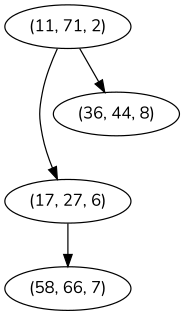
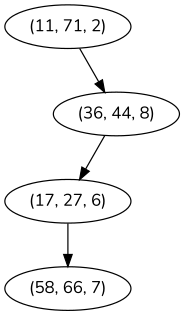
(40, 108) -> (95, 152)
